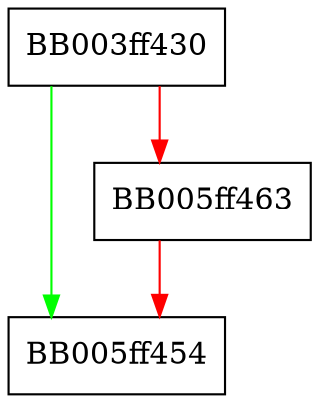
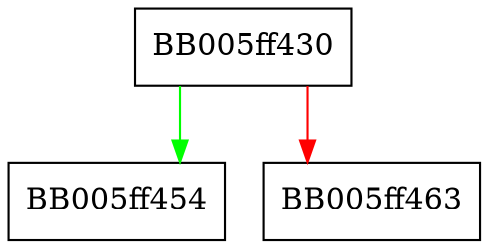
(117, 47) -> (243, 47)
(160, 268) -> none
